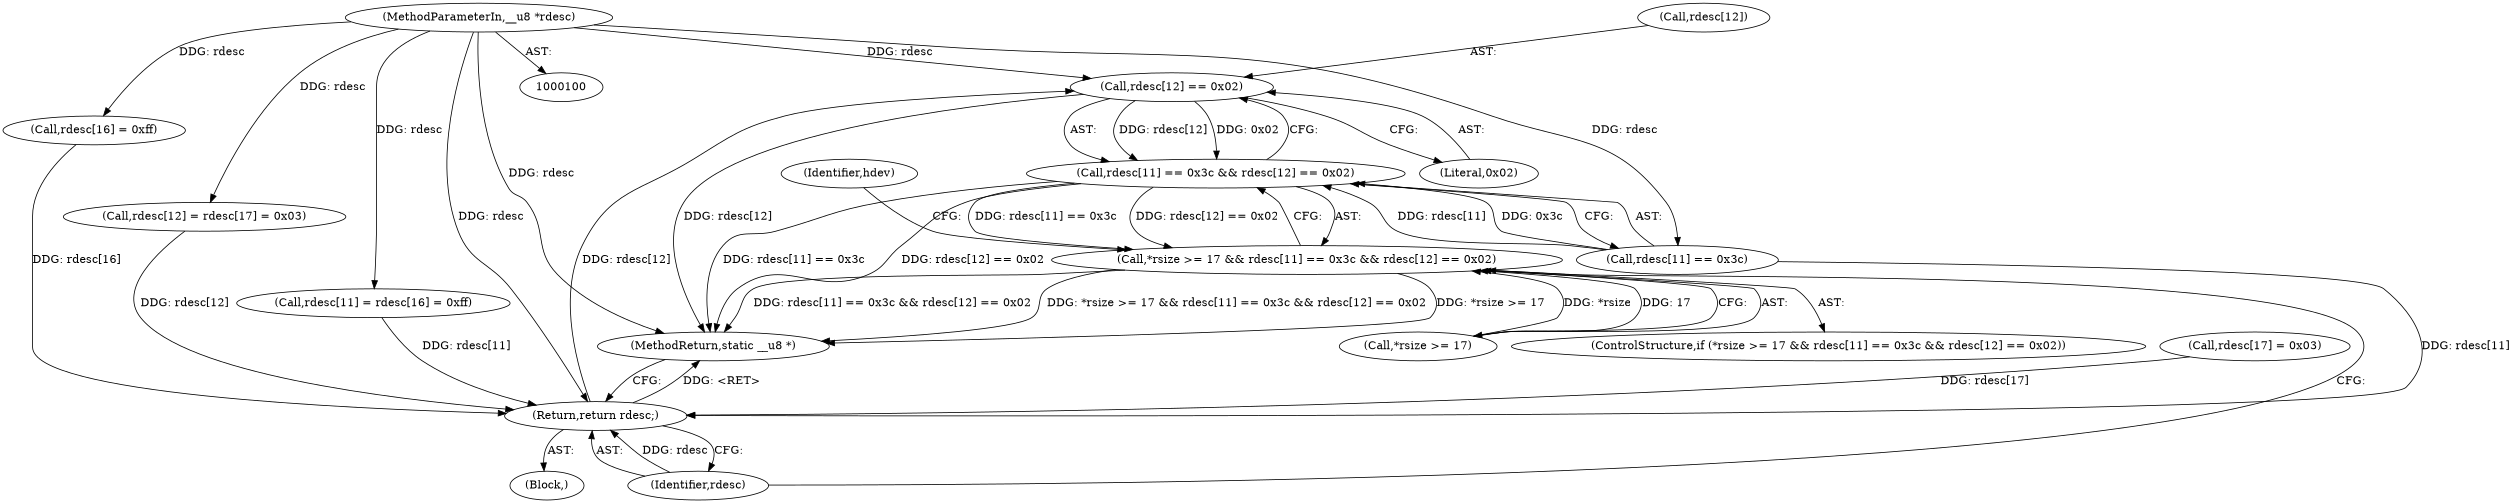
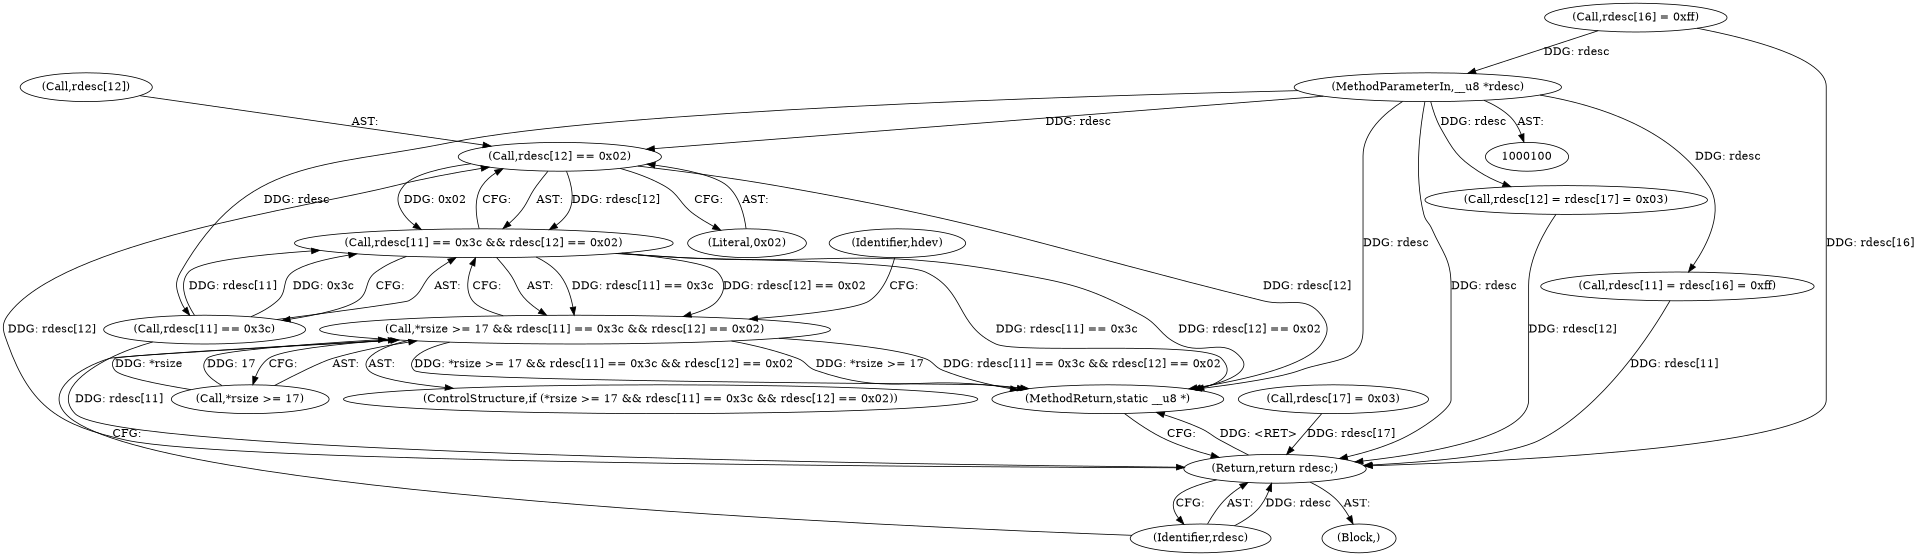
(217, 36) -> (1537, 51)
